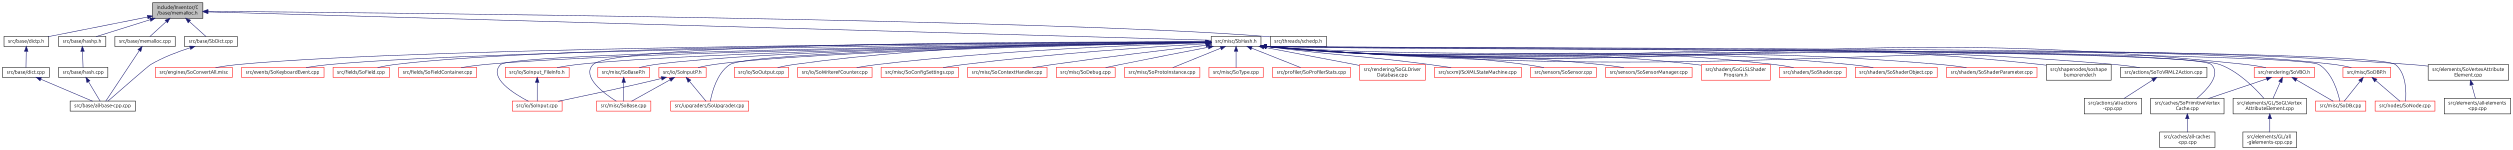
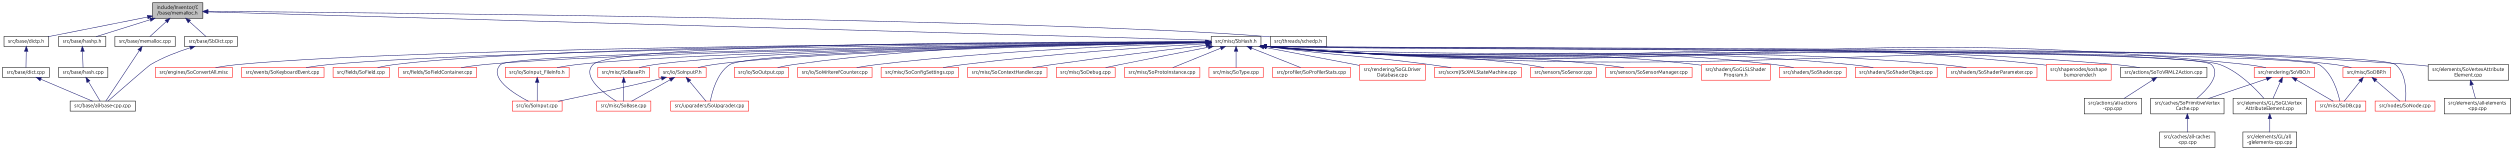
(2079, 72) -> (2079, 72)
